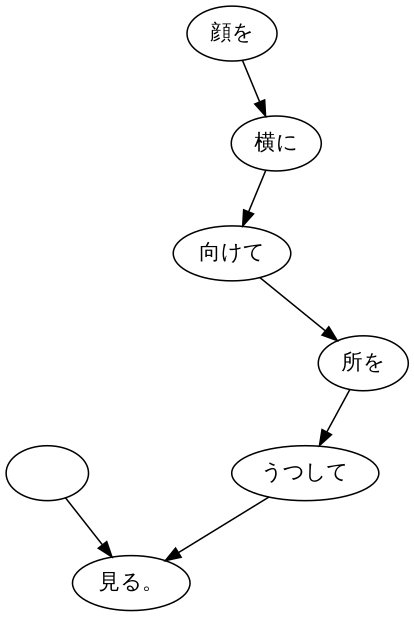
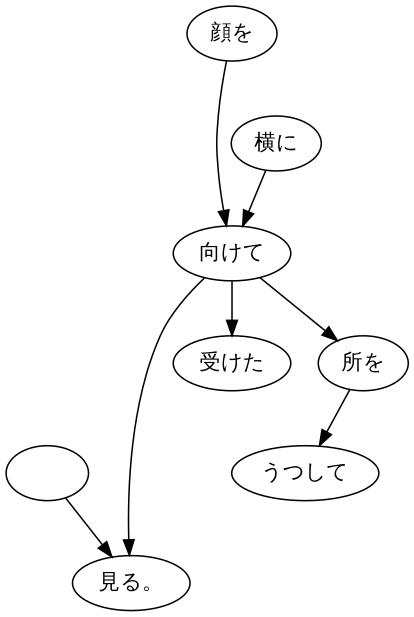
(251, 81) -> (217, 136)
none -> (232, 363)
(224, 525) -> (140, 400)
